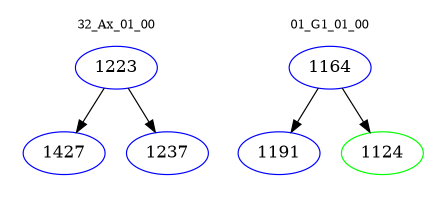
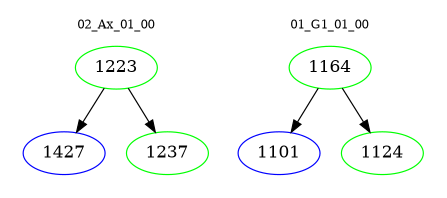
(116, 26) -> (116, 26)
(116, 68) -> (116, 68)
(330, 68) -> (330, 68)
(167, 153) -> (167, 153)
(279, 153) -> (279, 153)
